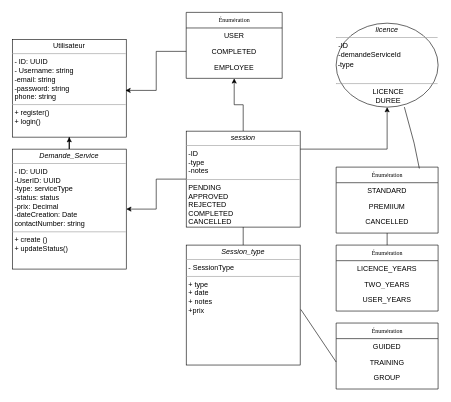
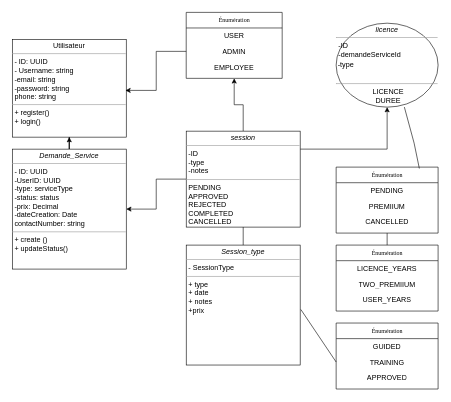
(234, 52) -> (234, 52)
(387, 191) -> (387, 191)
(387, 285) -> (387, 285)
(387, 378) -> (387, 378)
